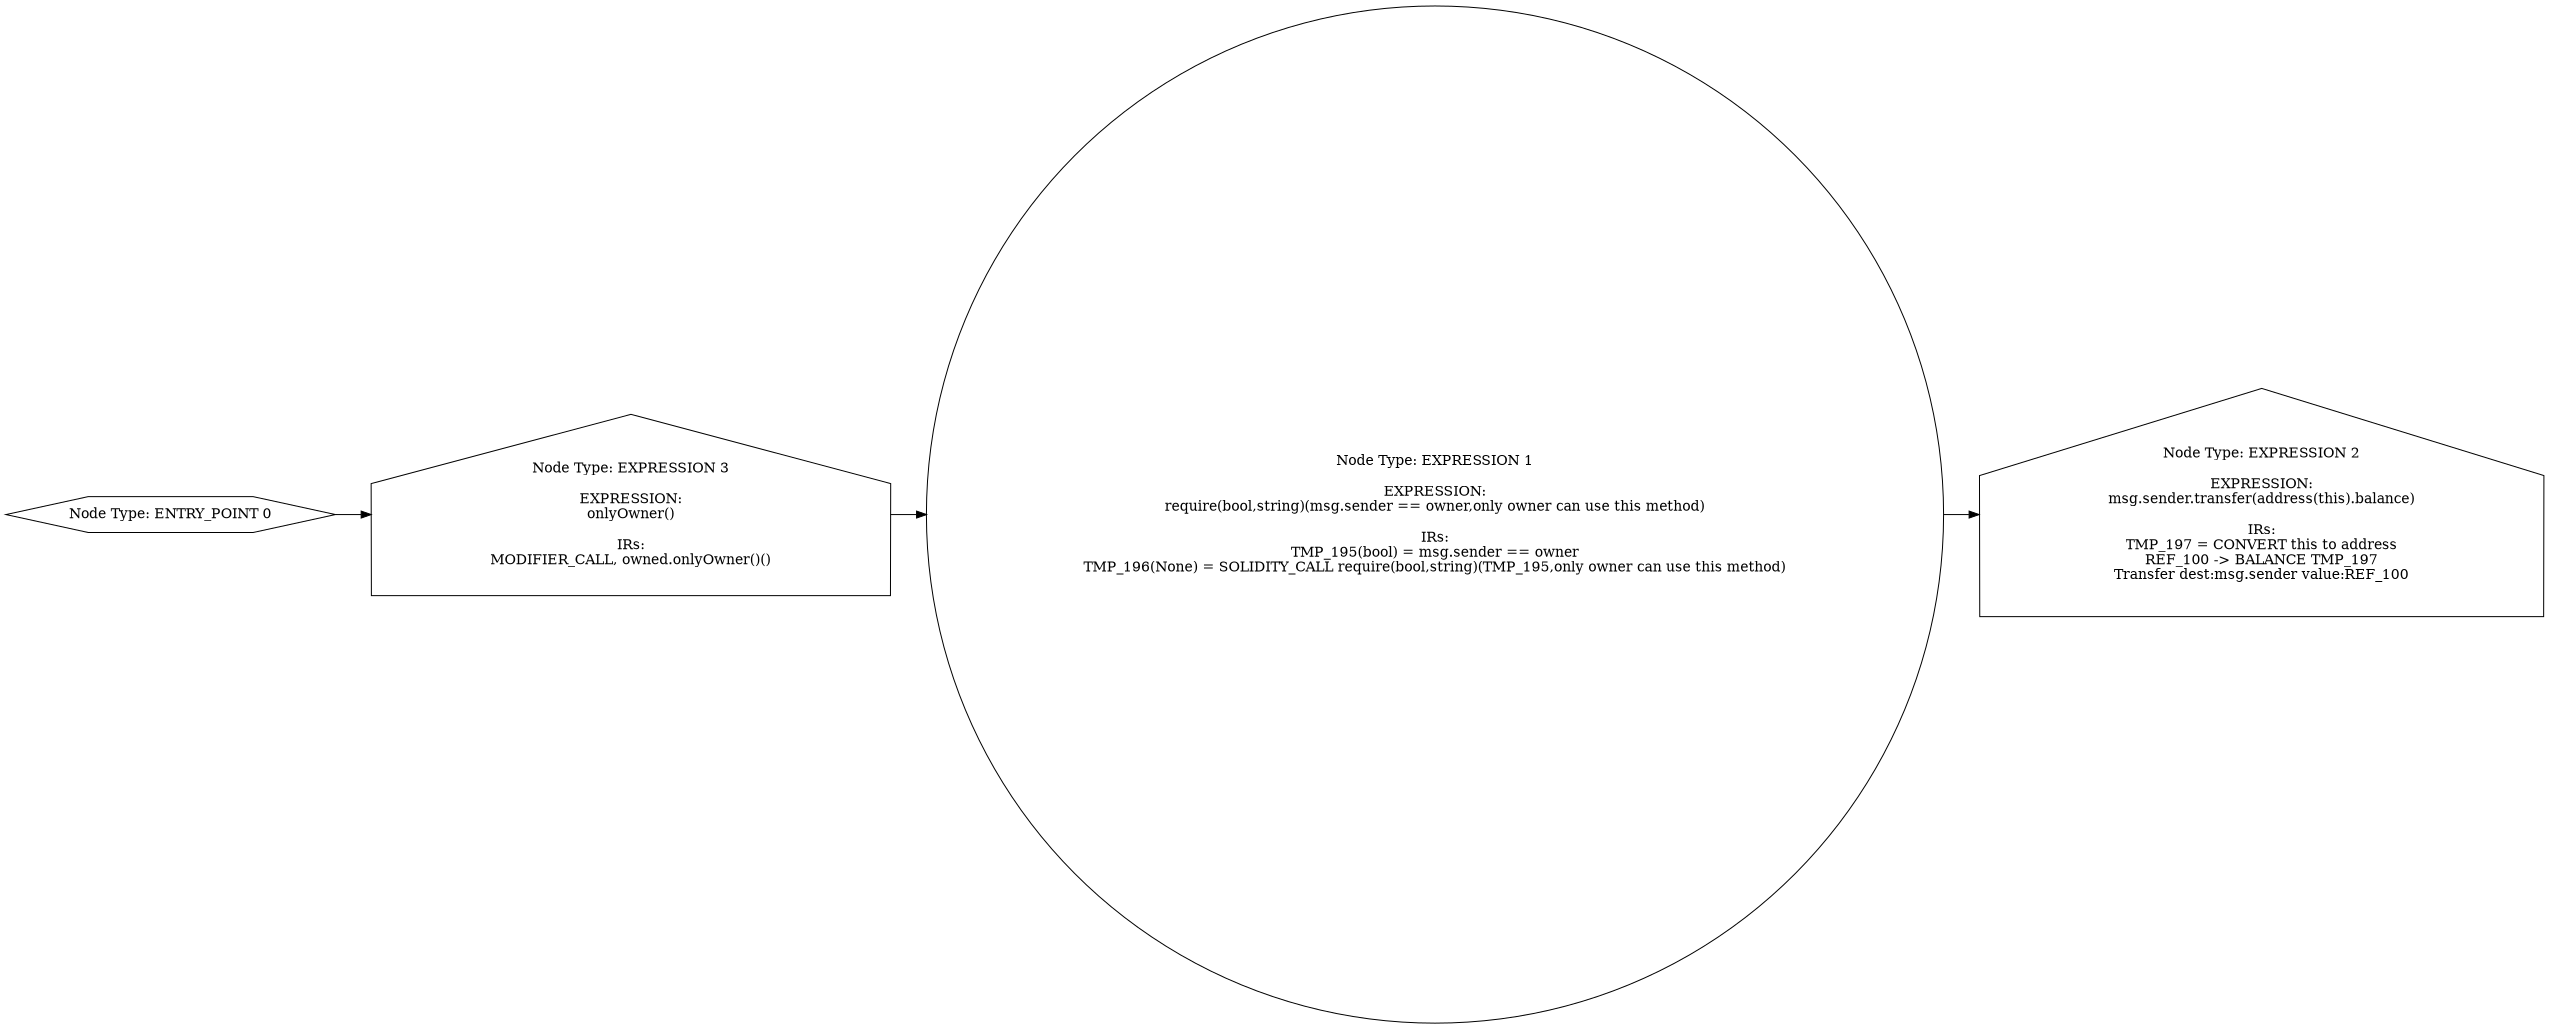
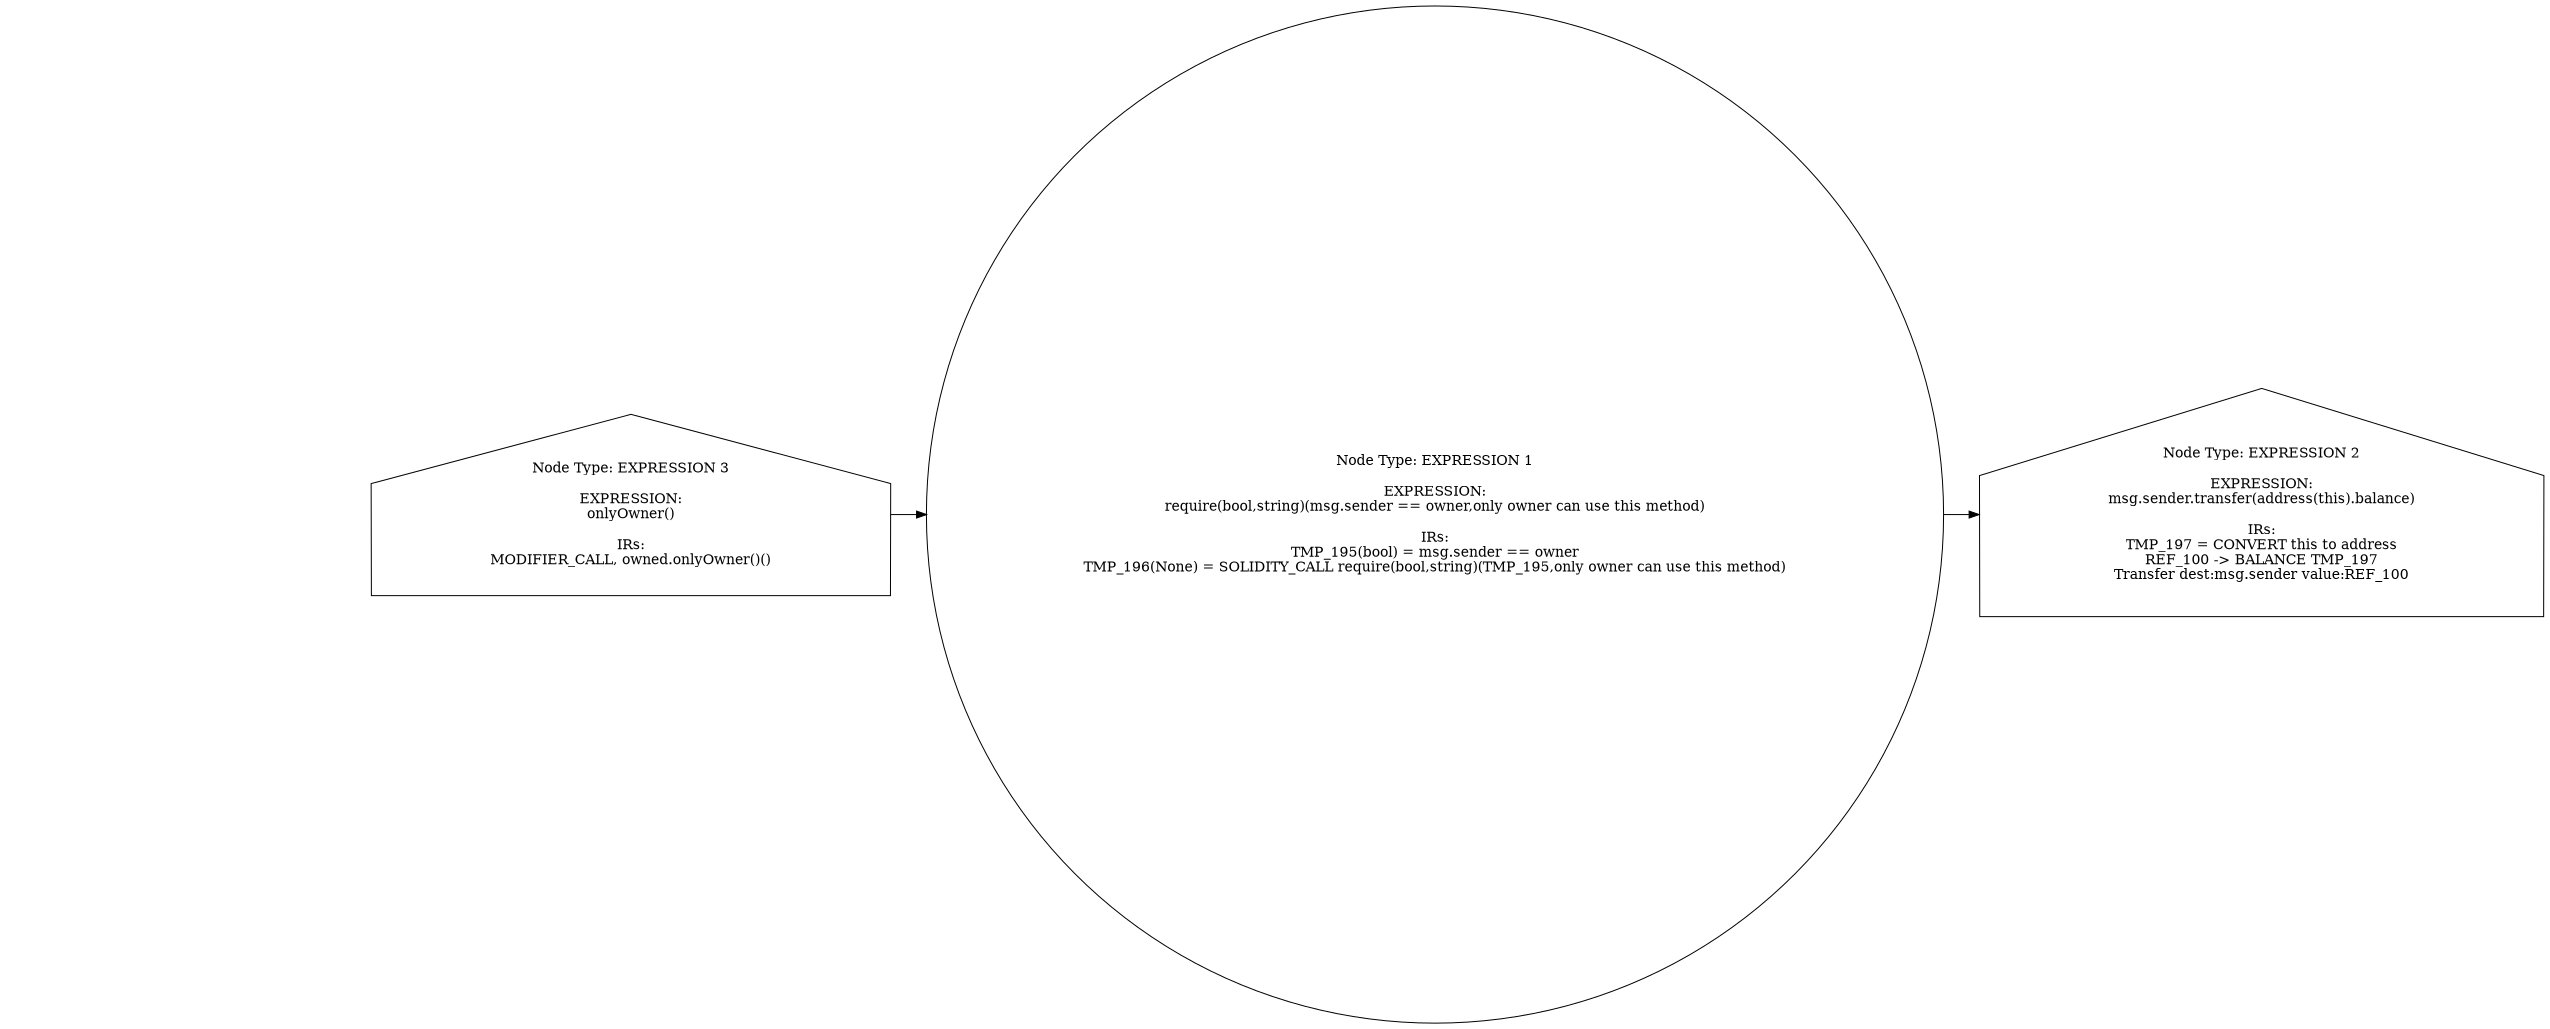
(171, 515) -> none
